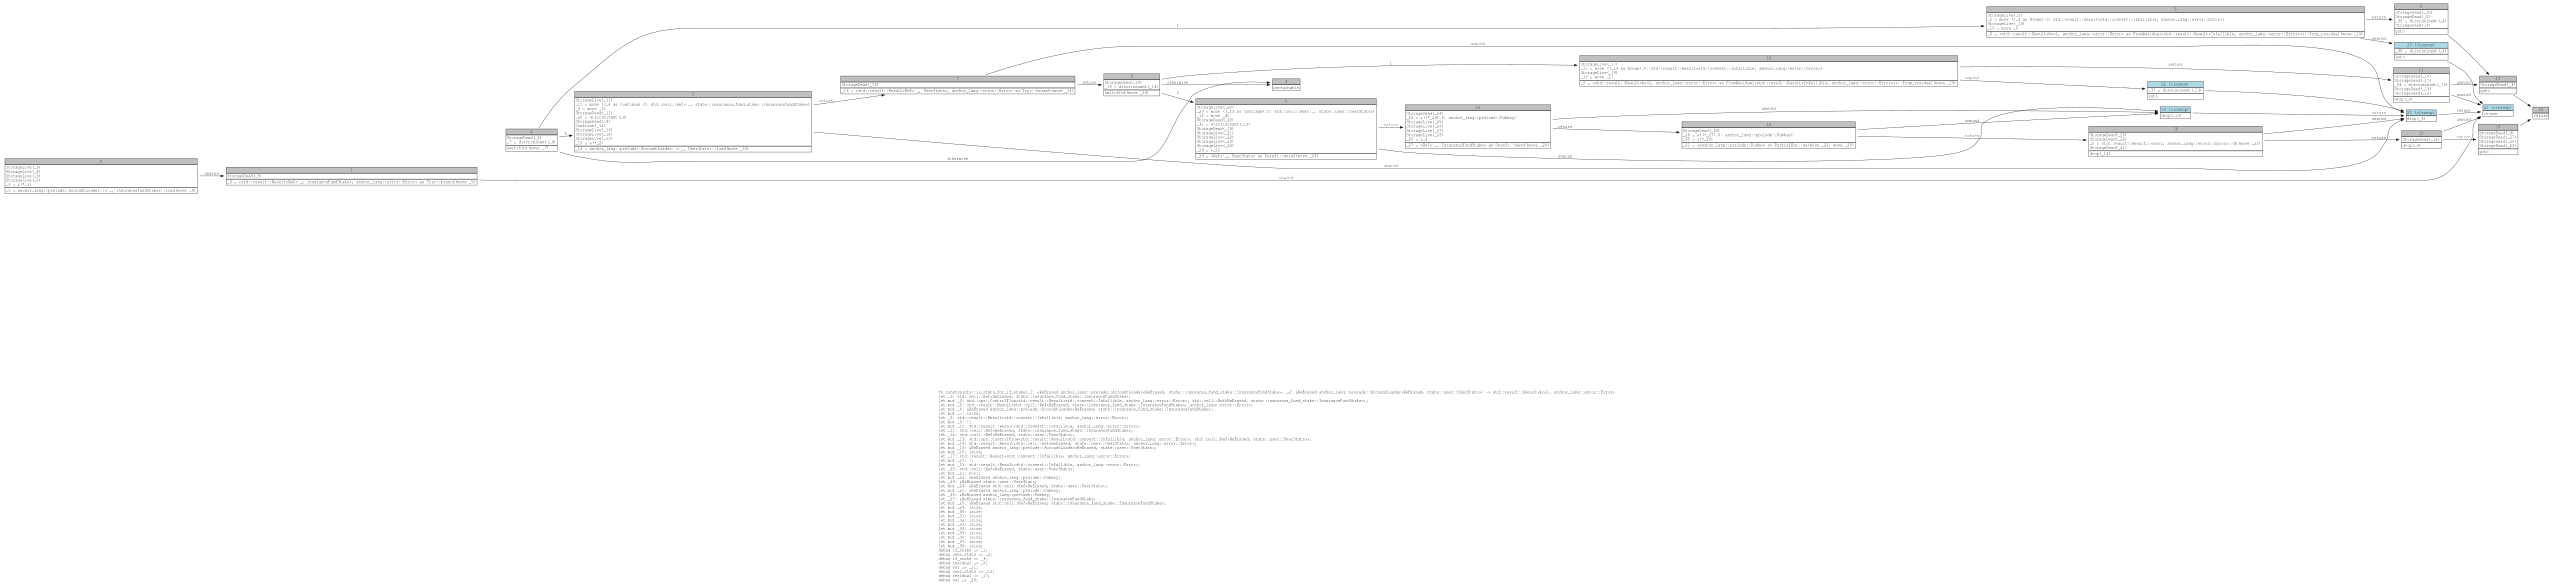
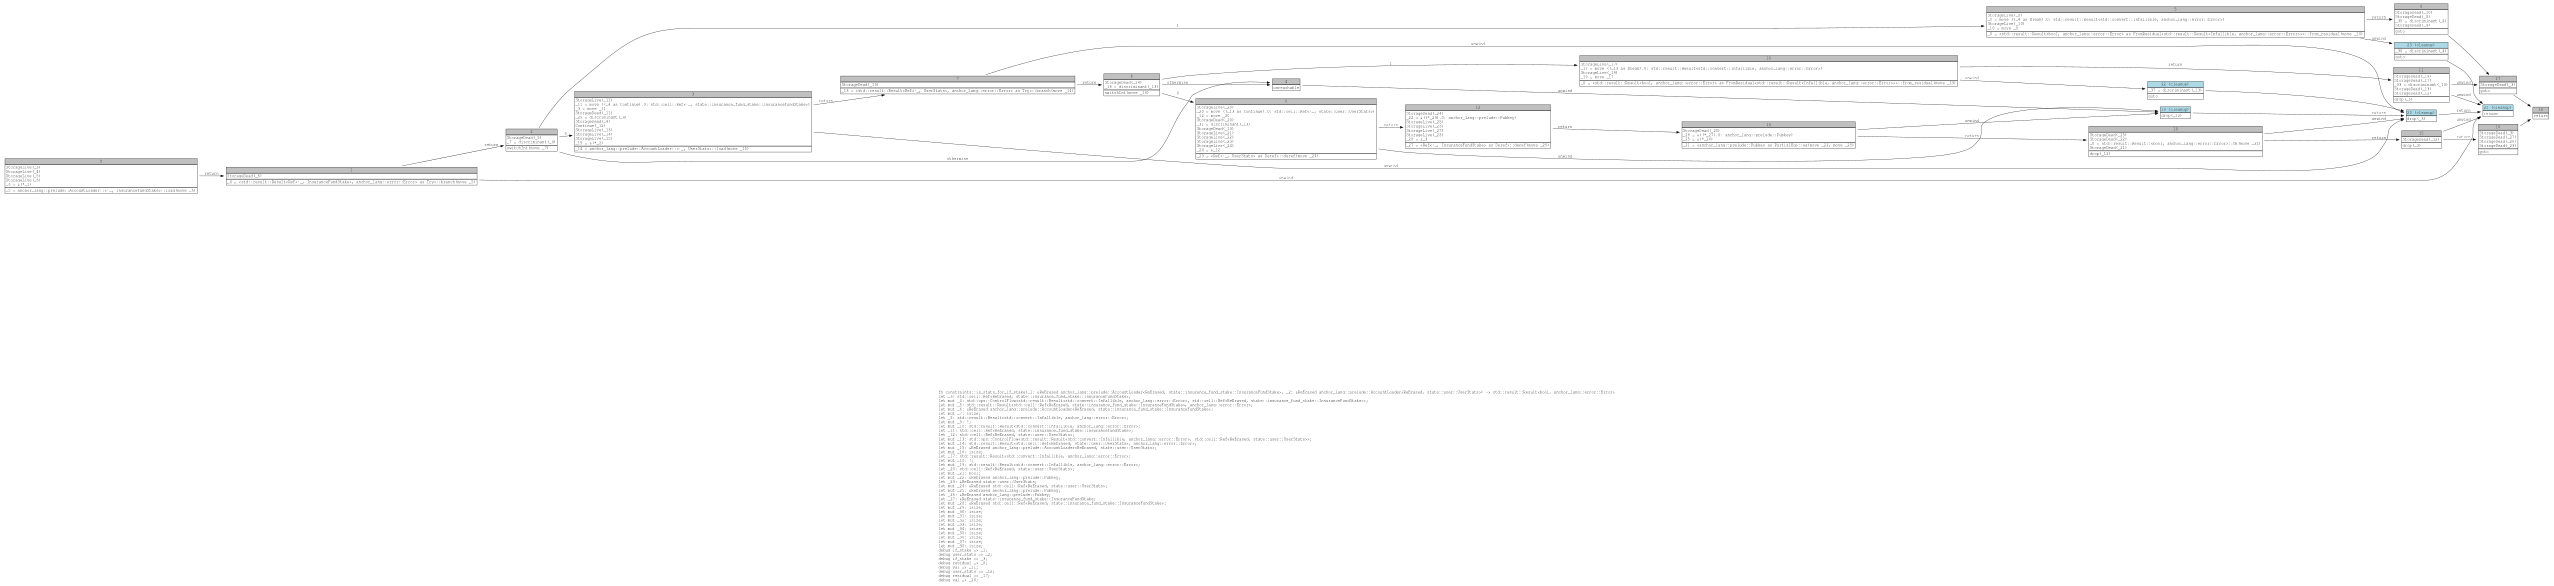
(1854, 111) -> (1729, 98)
none -> (452, 156)
(212, 174) -> (212, 174)
